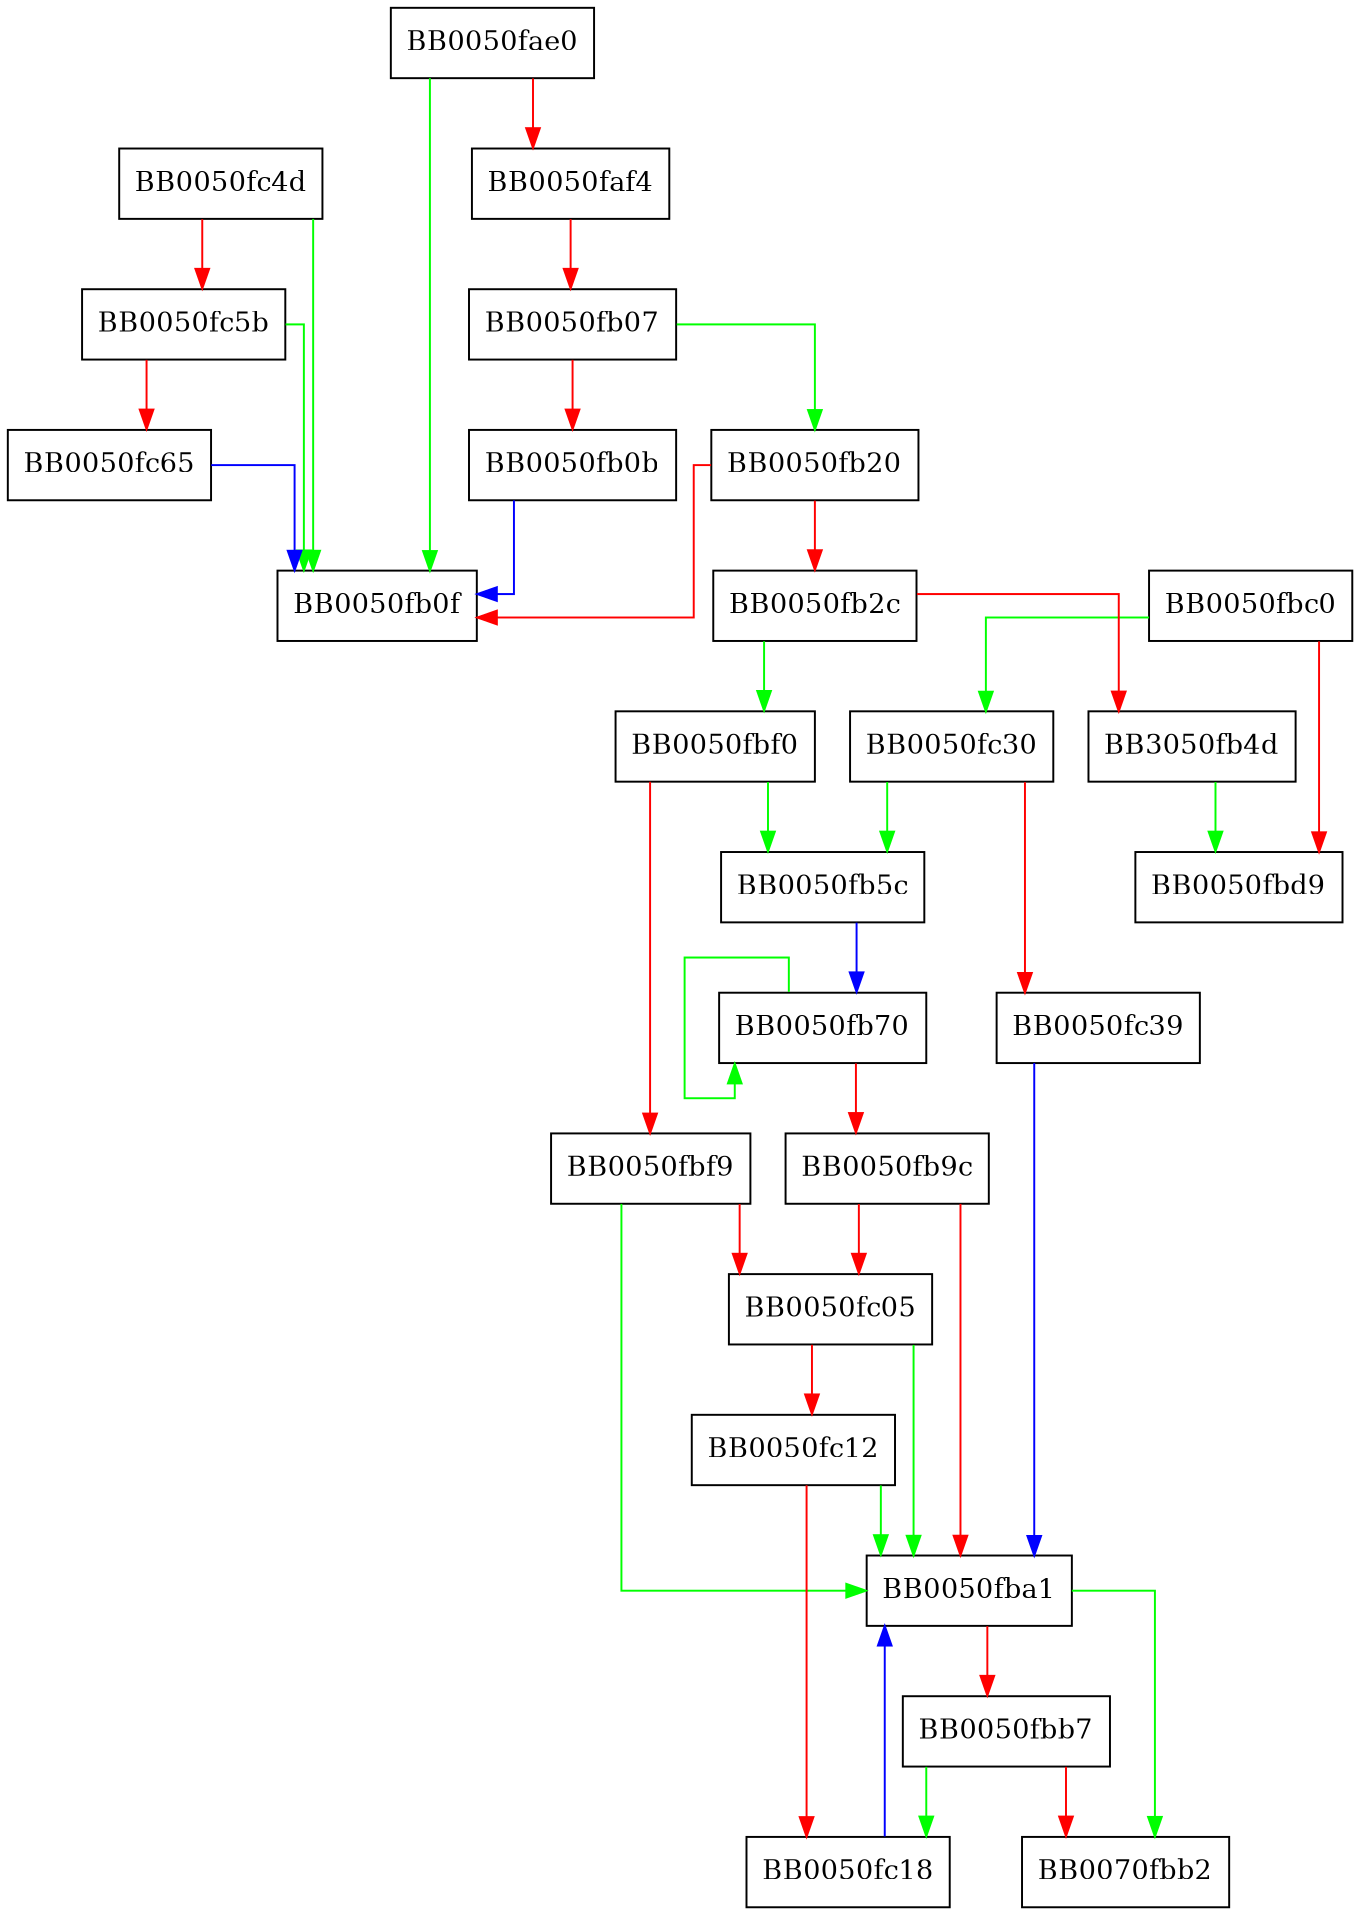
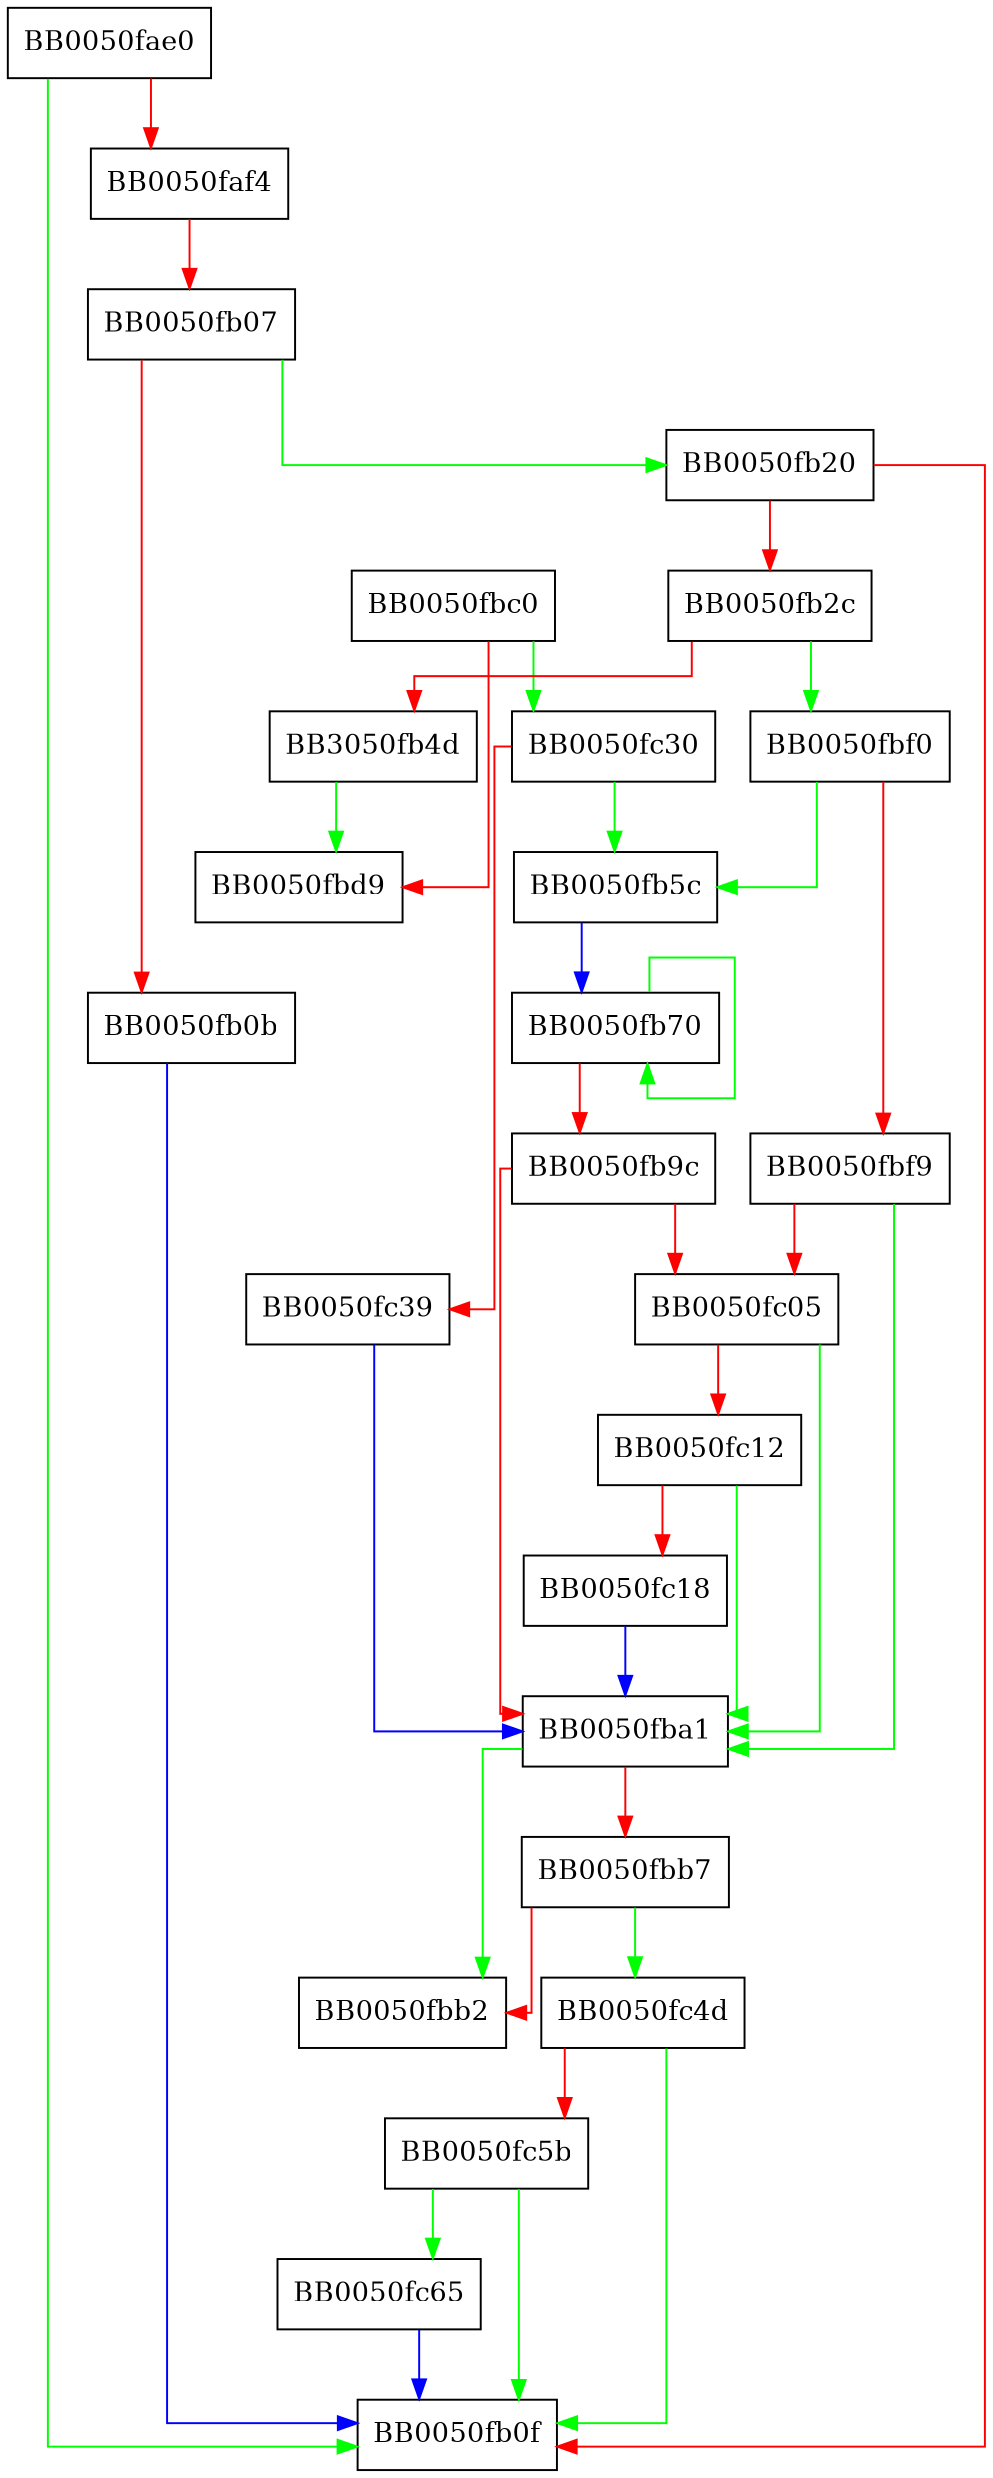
(147, 385) -> (433, 2214)
(926, 1792) -> (635, 1932)
(1126, 1872) -> (403, 2013)
